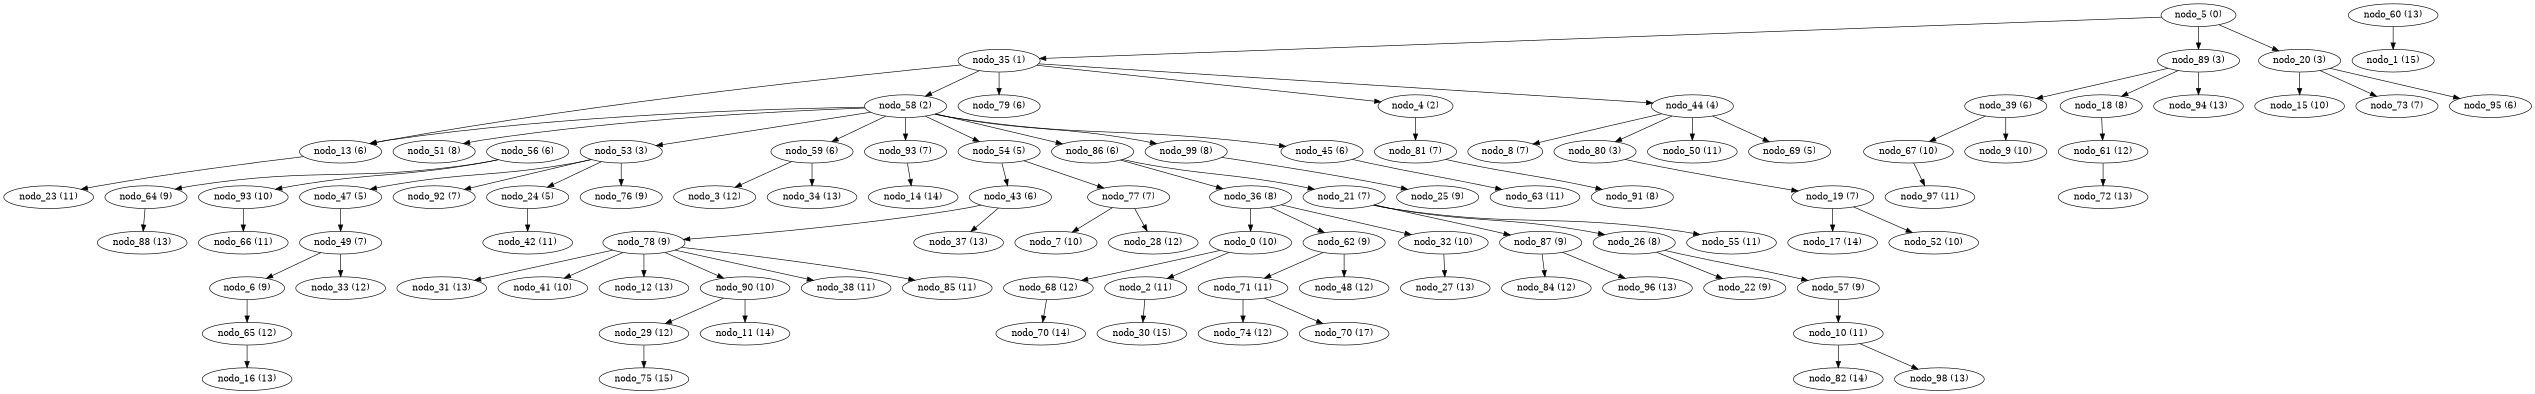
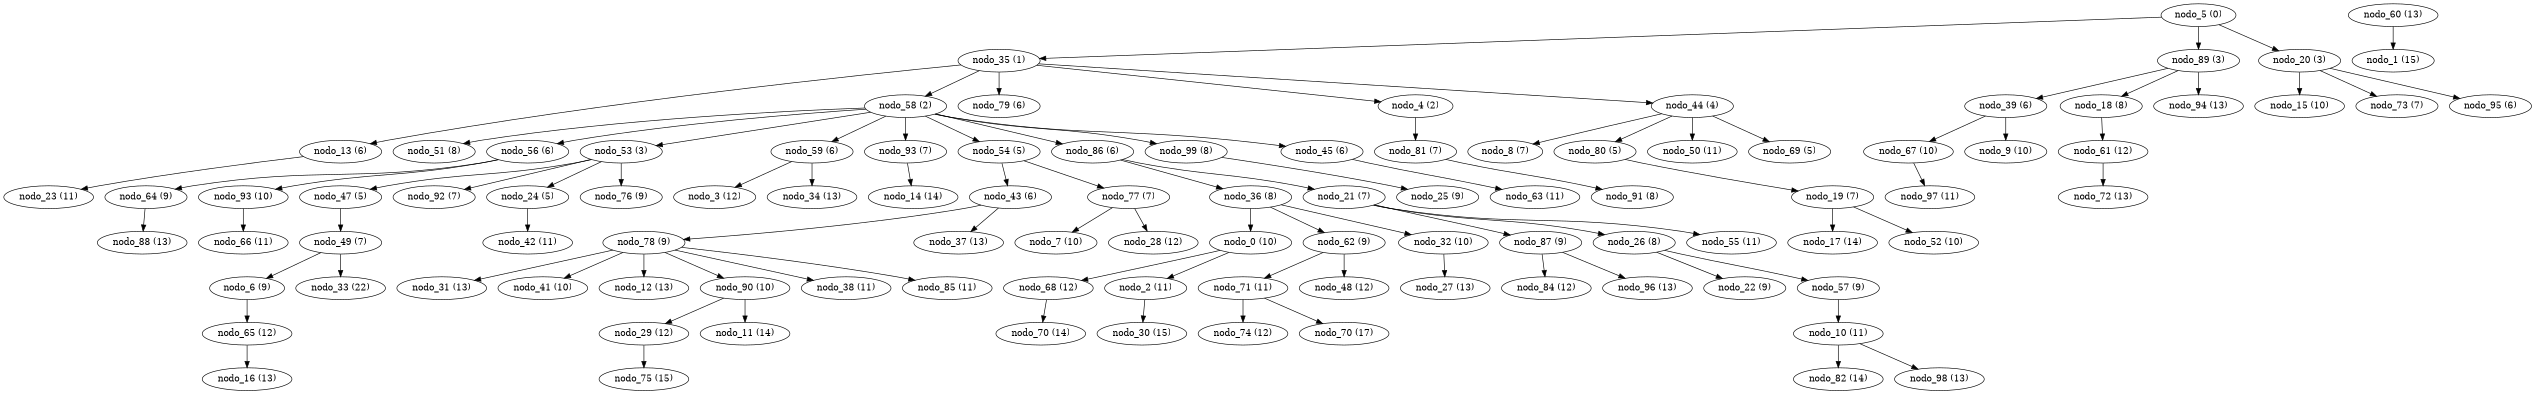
(620, 117) -> (714, 122)
(1595, 152) -> (1595, 152)
(341, 288) -> (341, 288)
